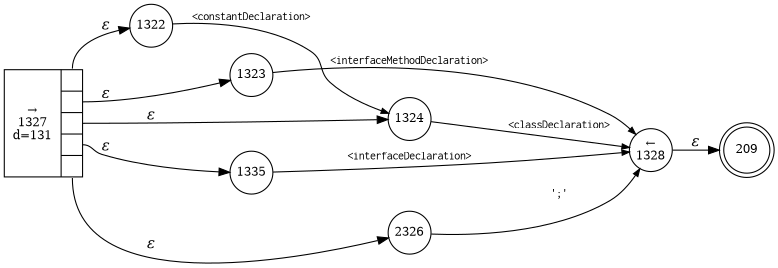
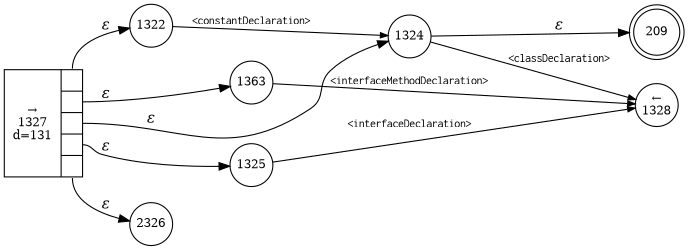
(251, 75) -> (251, 83)
(691, 150) -> (525, 34)
(251, 173) -> (251, 165)
(541, 226) -> none
